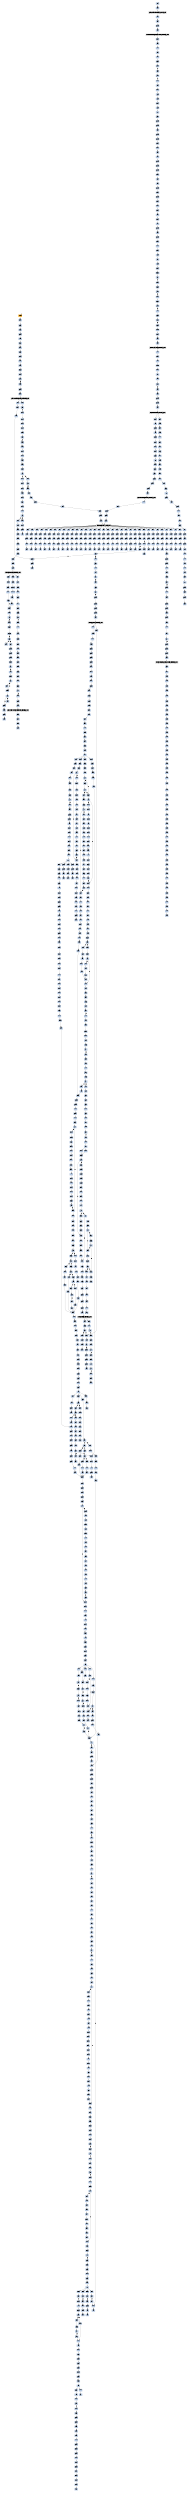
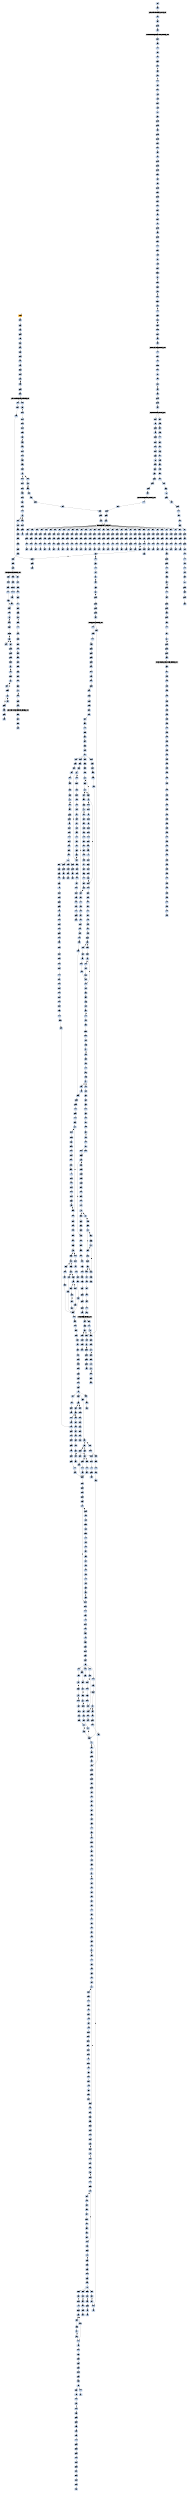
(84, 1239) -> (86, 1218)
